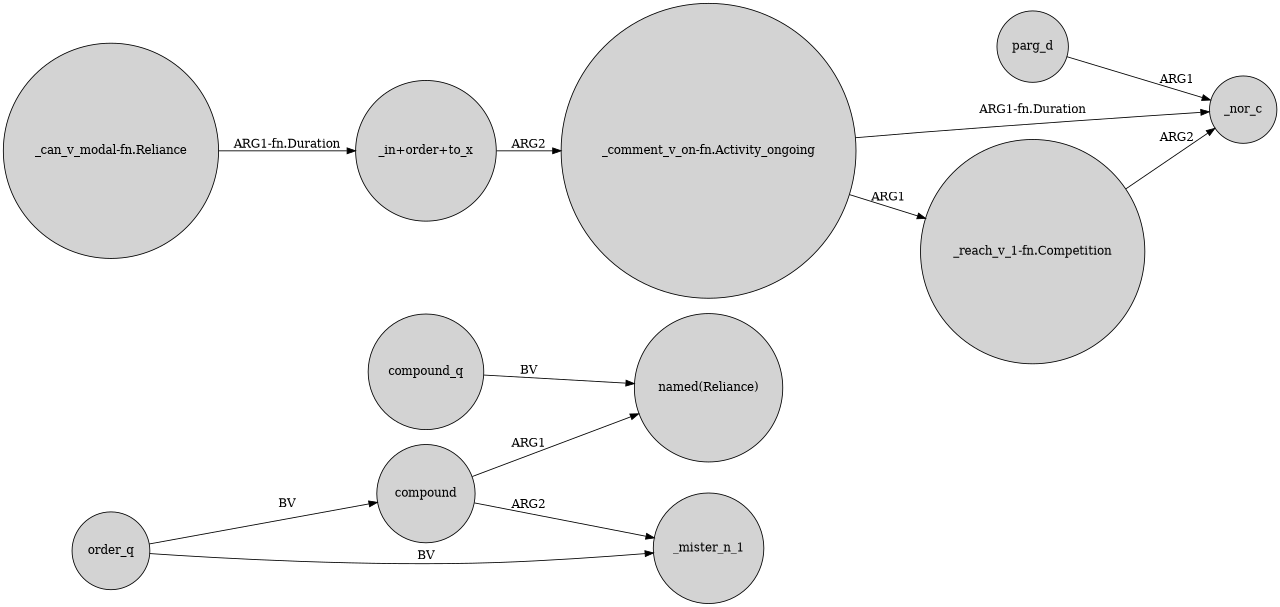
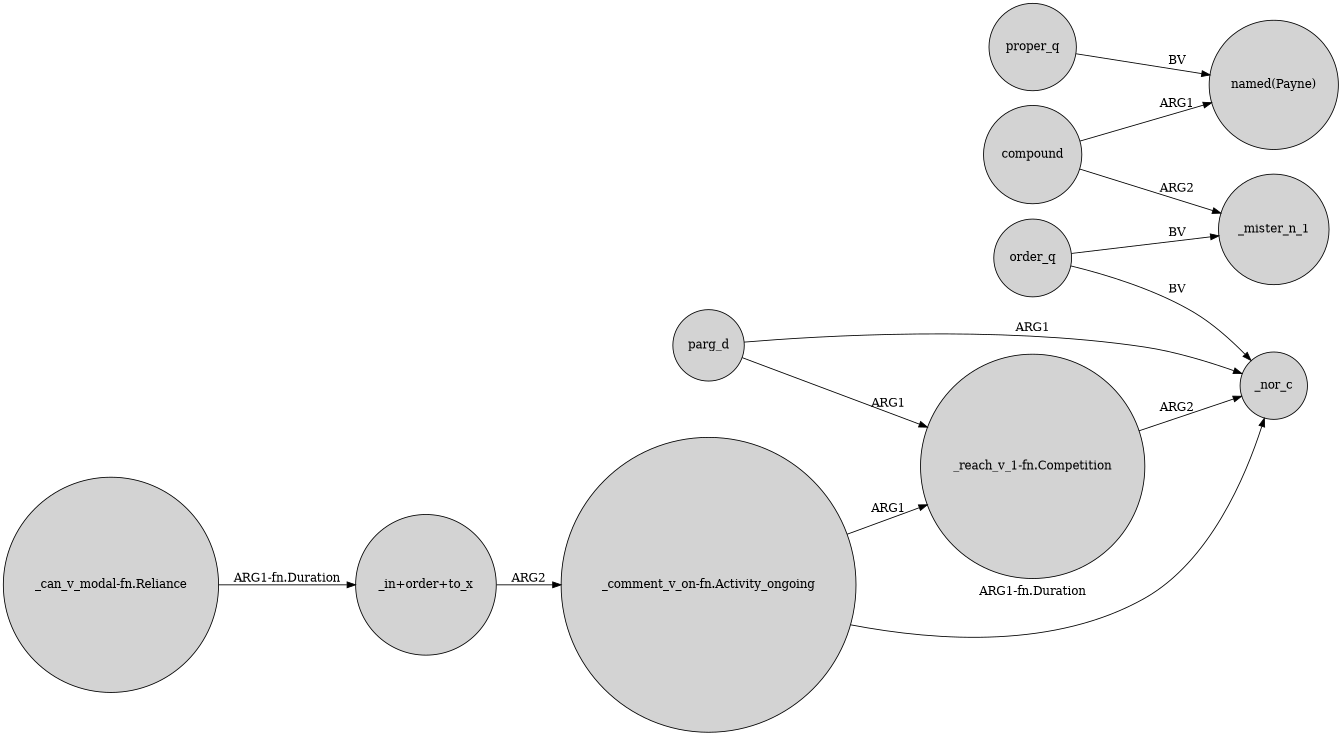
(426, 372) -> (1033, 47)
(709, 388) -> (1274, 85)
none -> (831, 391)
(259, 524) -> (1165, 297)
